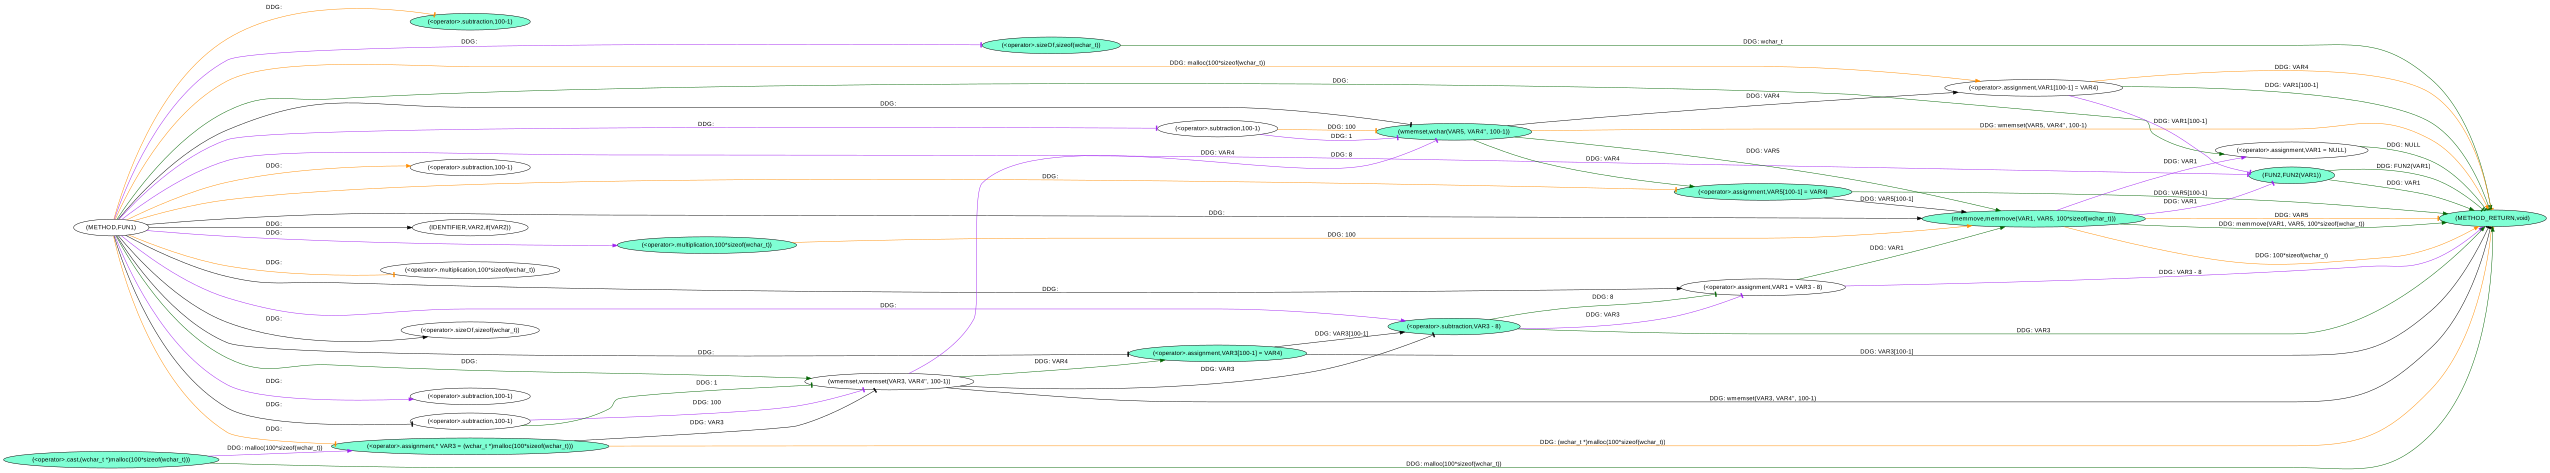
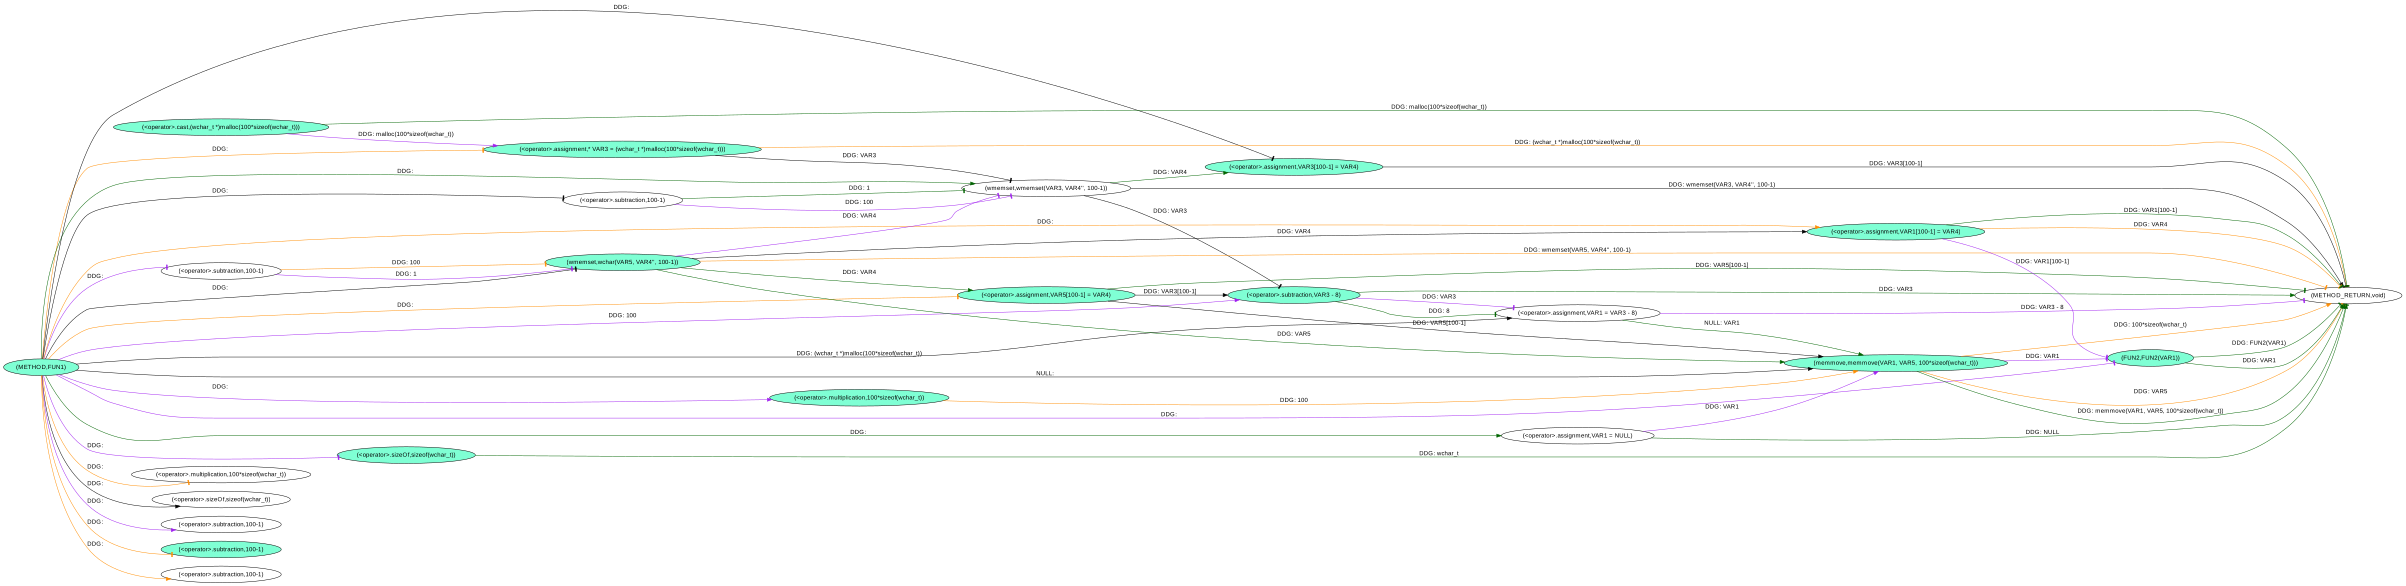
(1218, 63) -> (1046, 222)
(2034, 88) -> (1896, 232)
(2026, 129) -> (1514, 254)
(1342, 155) -> (1170, 415)
(1046, 159) -> (840, 236)
(2148, 180) -> (1762, 414)
(2148, 196) -> (1706, 268)
(1218, 213) -> (1046, 373)
(2493, 218) -> (2348, 296)
(111, 228) -> (41, 367)
(470, 228) -> none
(1887, 248) -> (1722, 323)
(2167, 277) -> (1982, 312)
(1051, 289) -> (859, 354)
(889, 305) -> (623, 316)
(1337, 340) -> (1179, 295)
(1763, 402) -> (1754, 188)
(1434, 468) -> (1385, 111)
